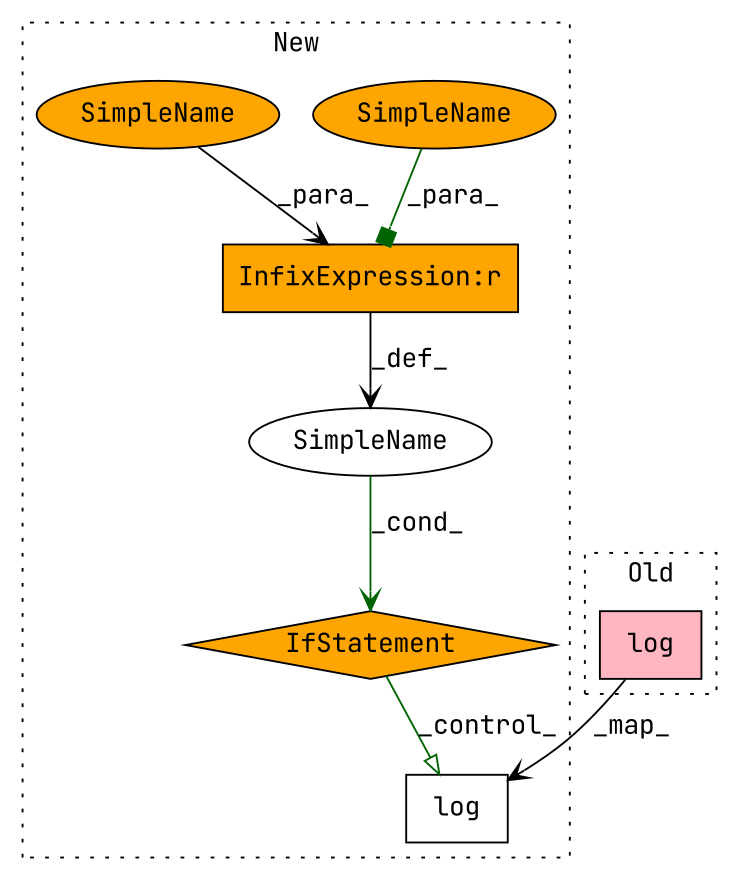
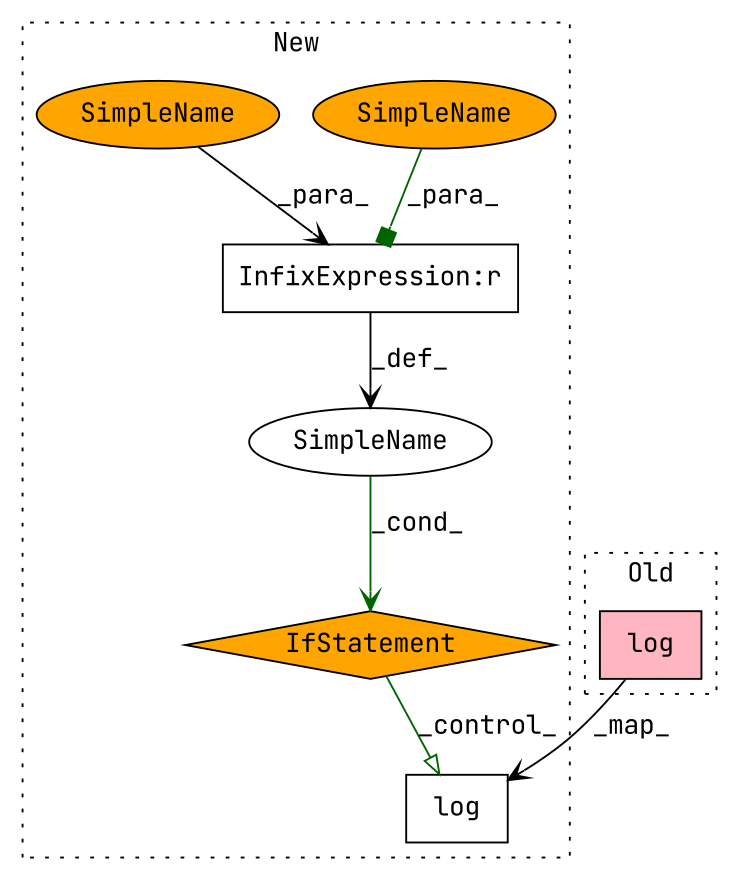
(370, 278) -> (370, 278)
